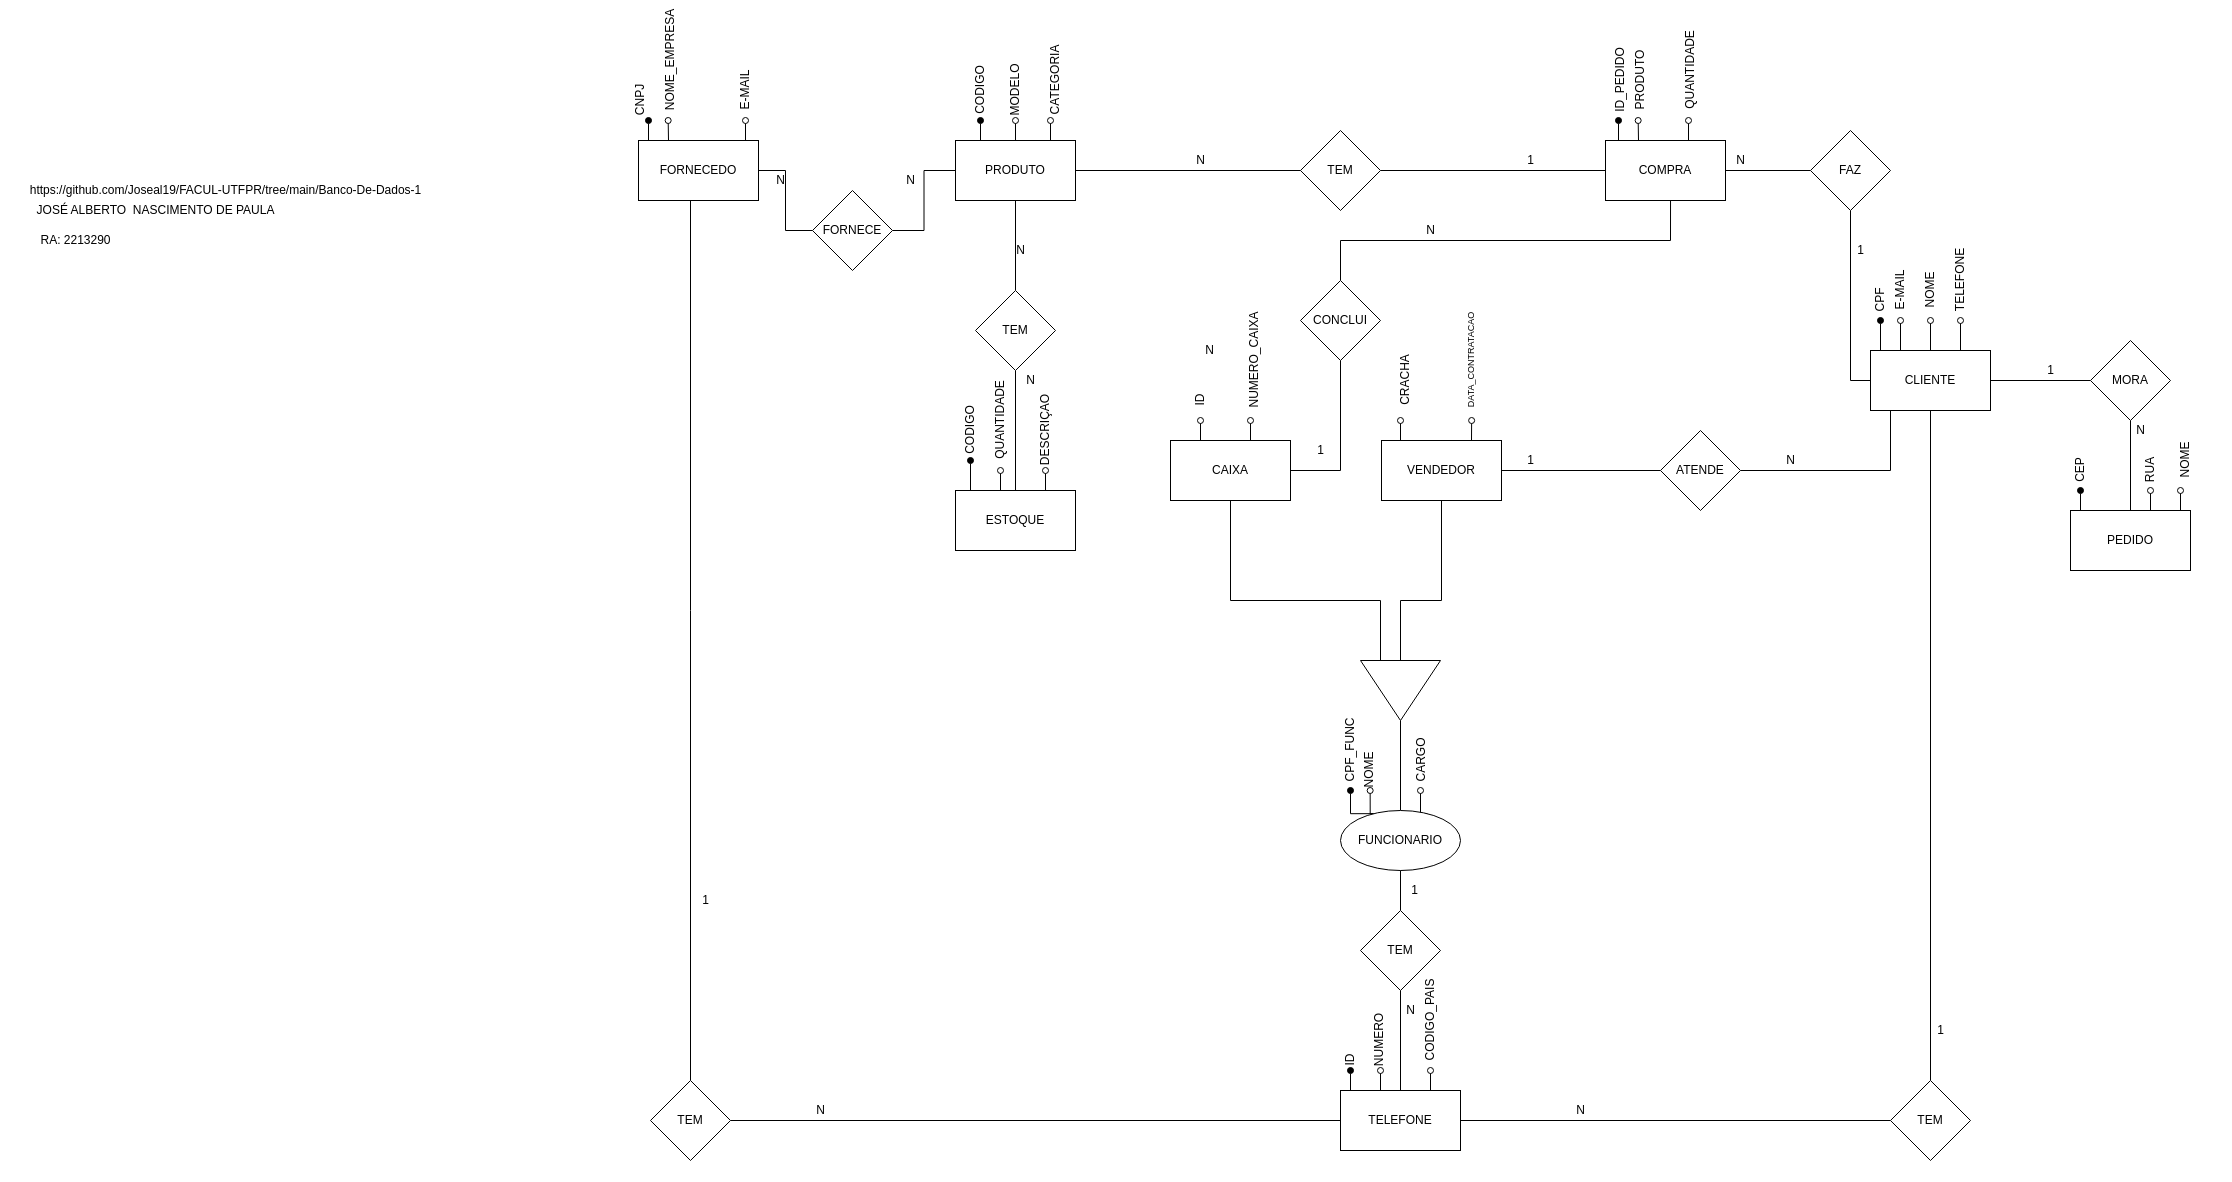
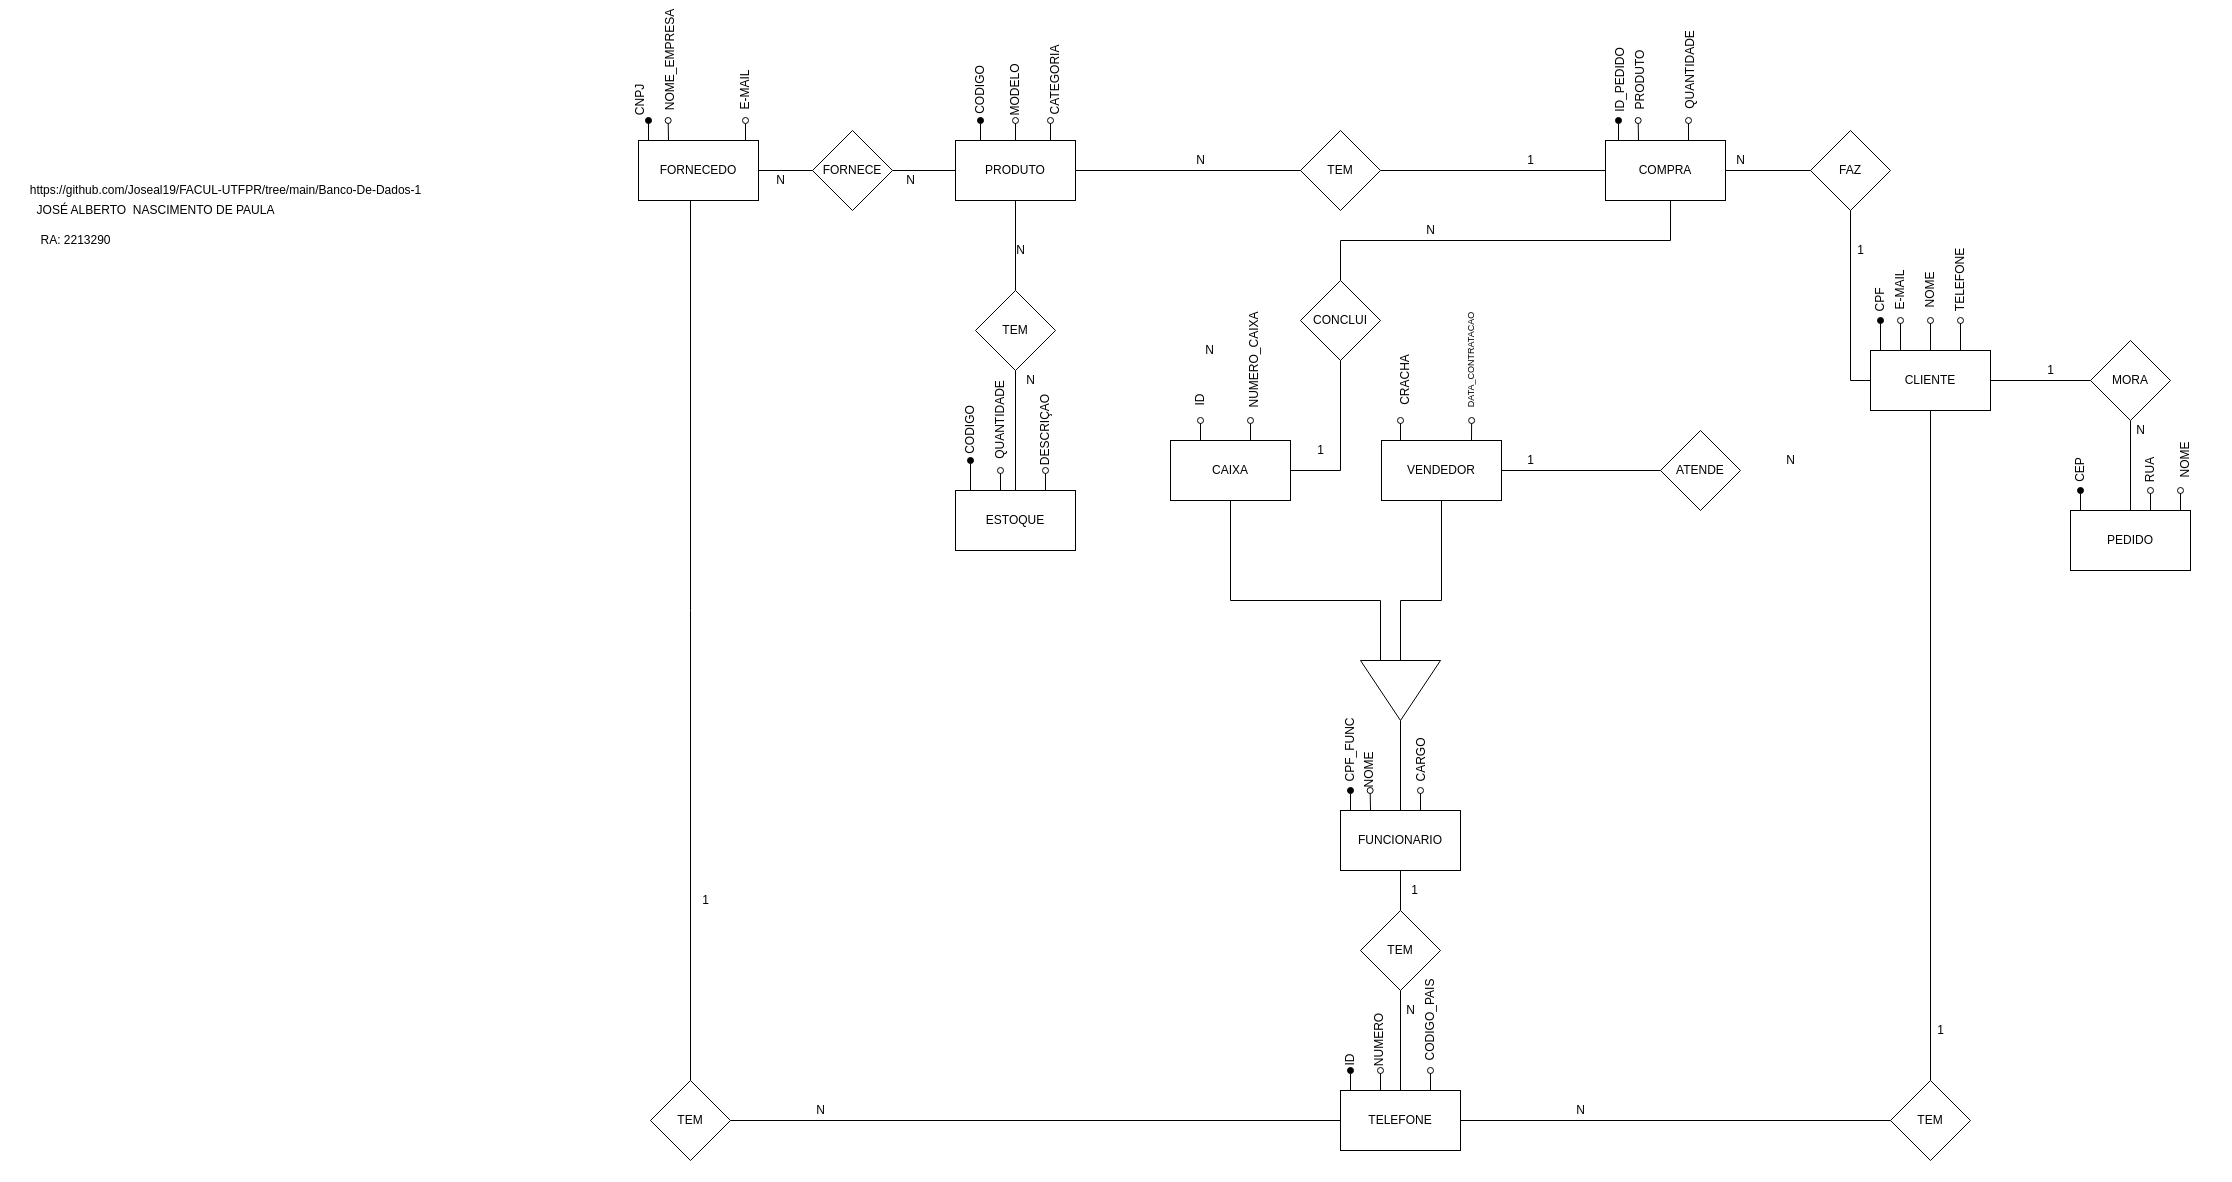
(853, 231) -> (853, 171)
(1847, 471) -> none
(1401, 841) -> (1401, 841)
